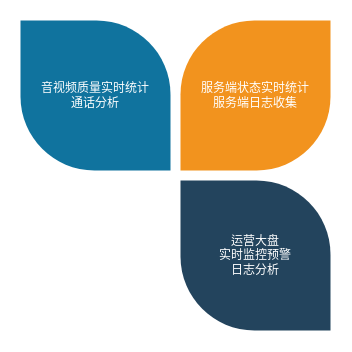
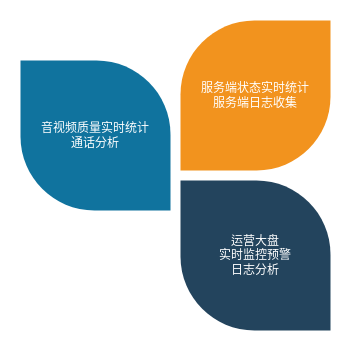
(96, 96) -> (96, 136)
